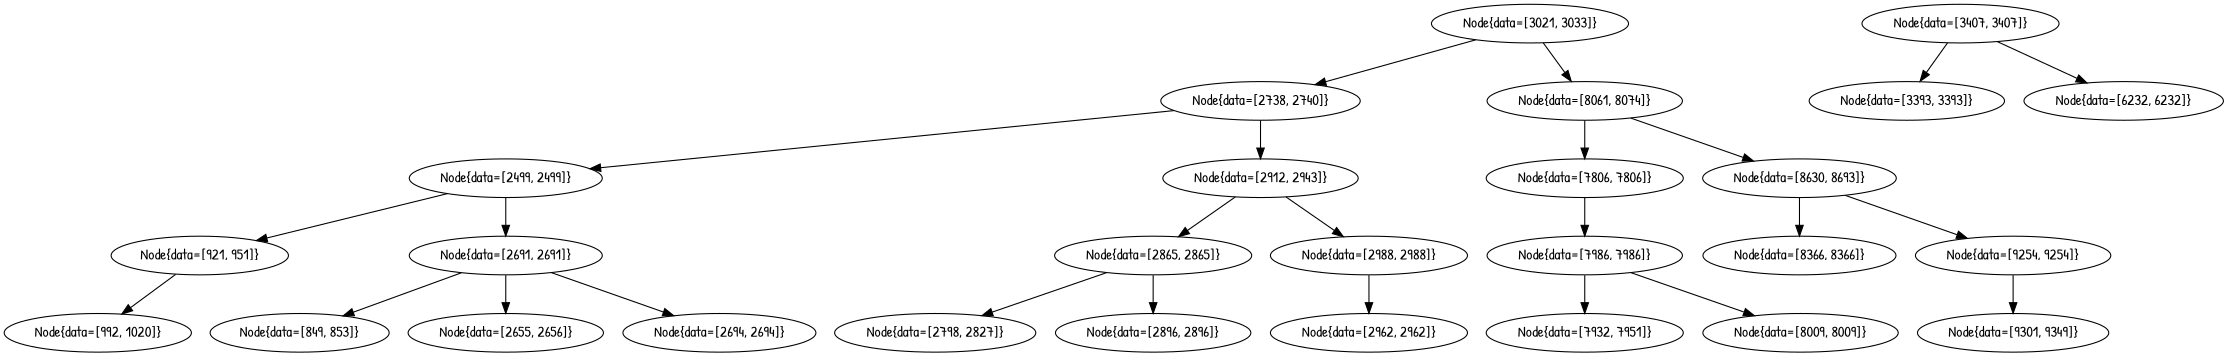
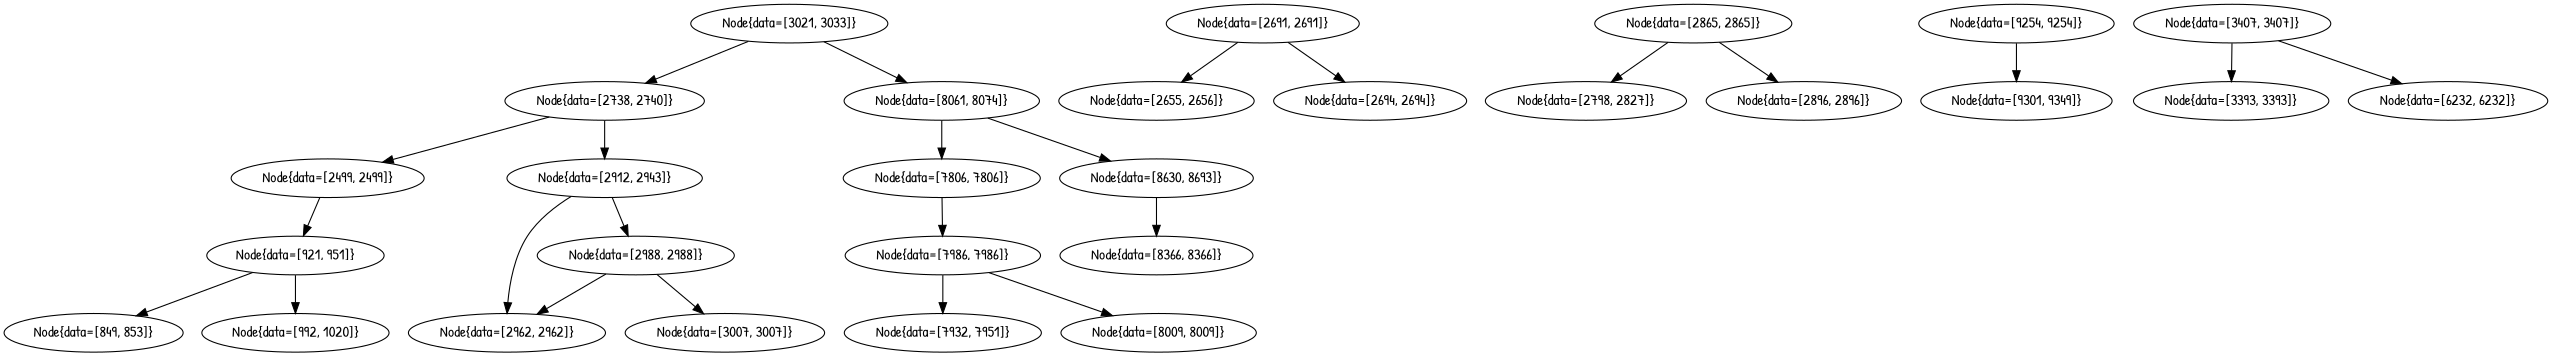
(506, 212) -> none
(1211, 214) -> (525, 241)
(1901, 215) -> none
(407, 292) -> (200, 292)
none -> (725, 333)
